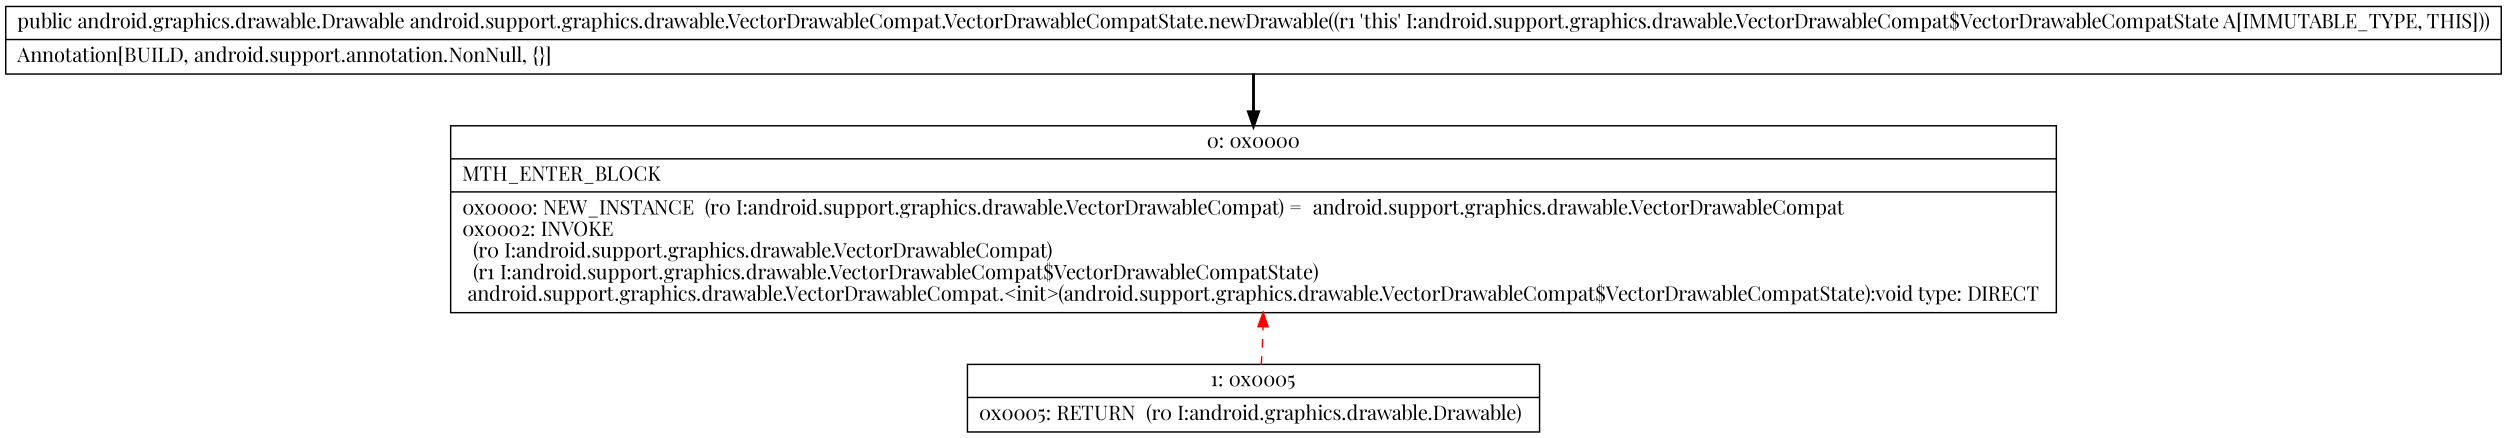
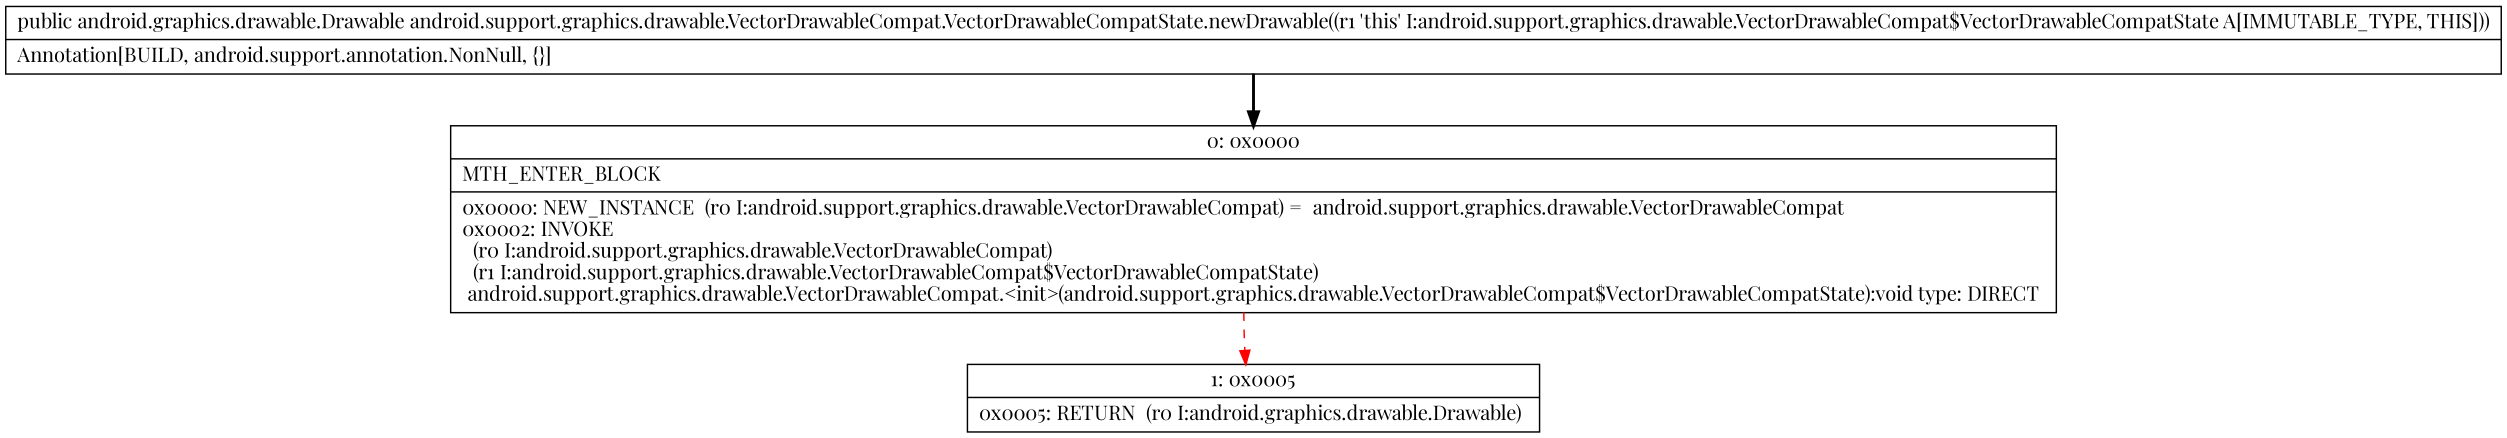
(1262, 346) -> (1244, 331)
